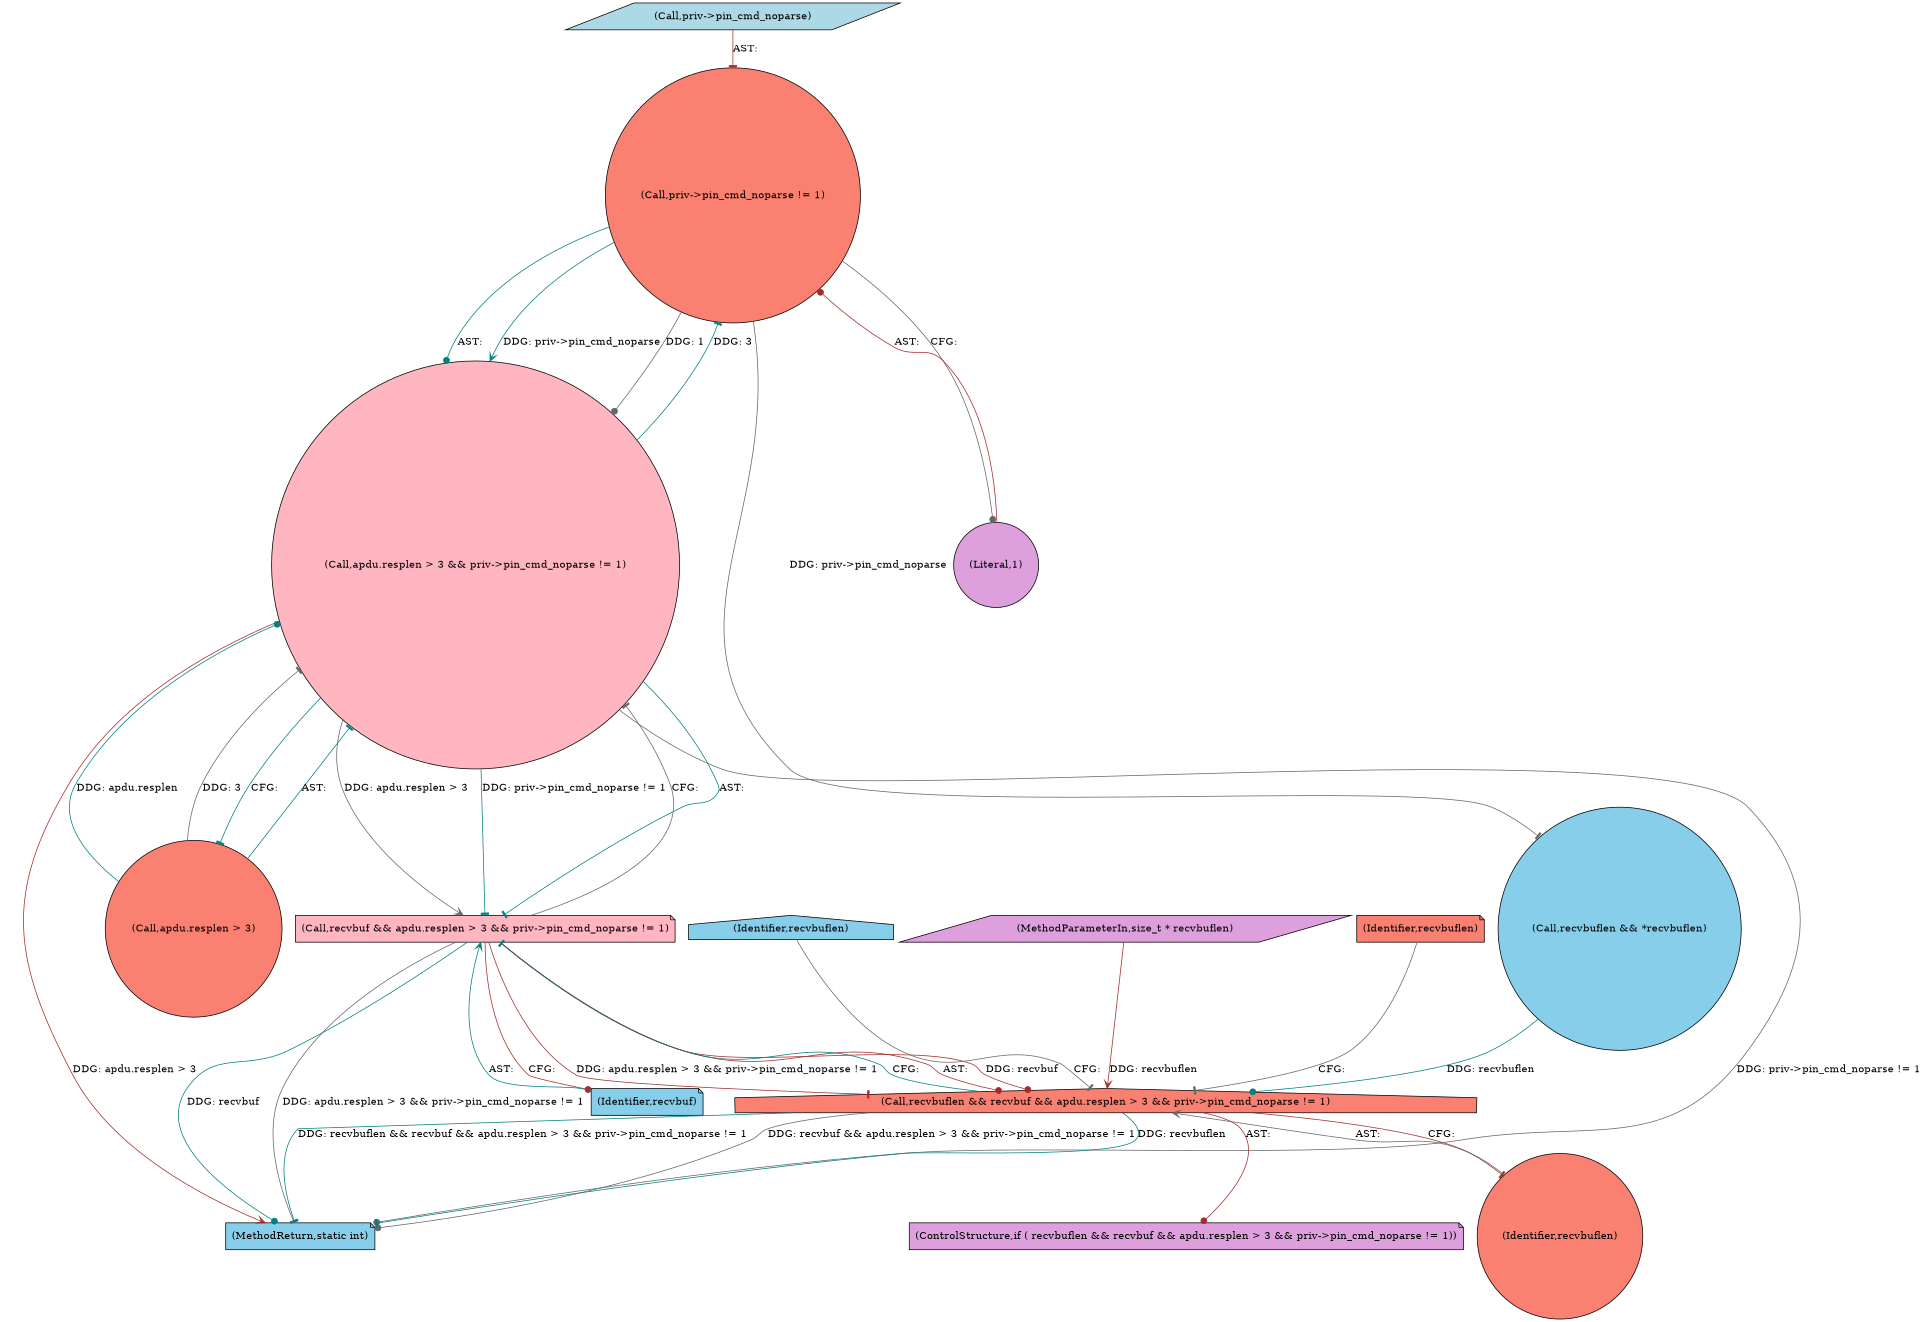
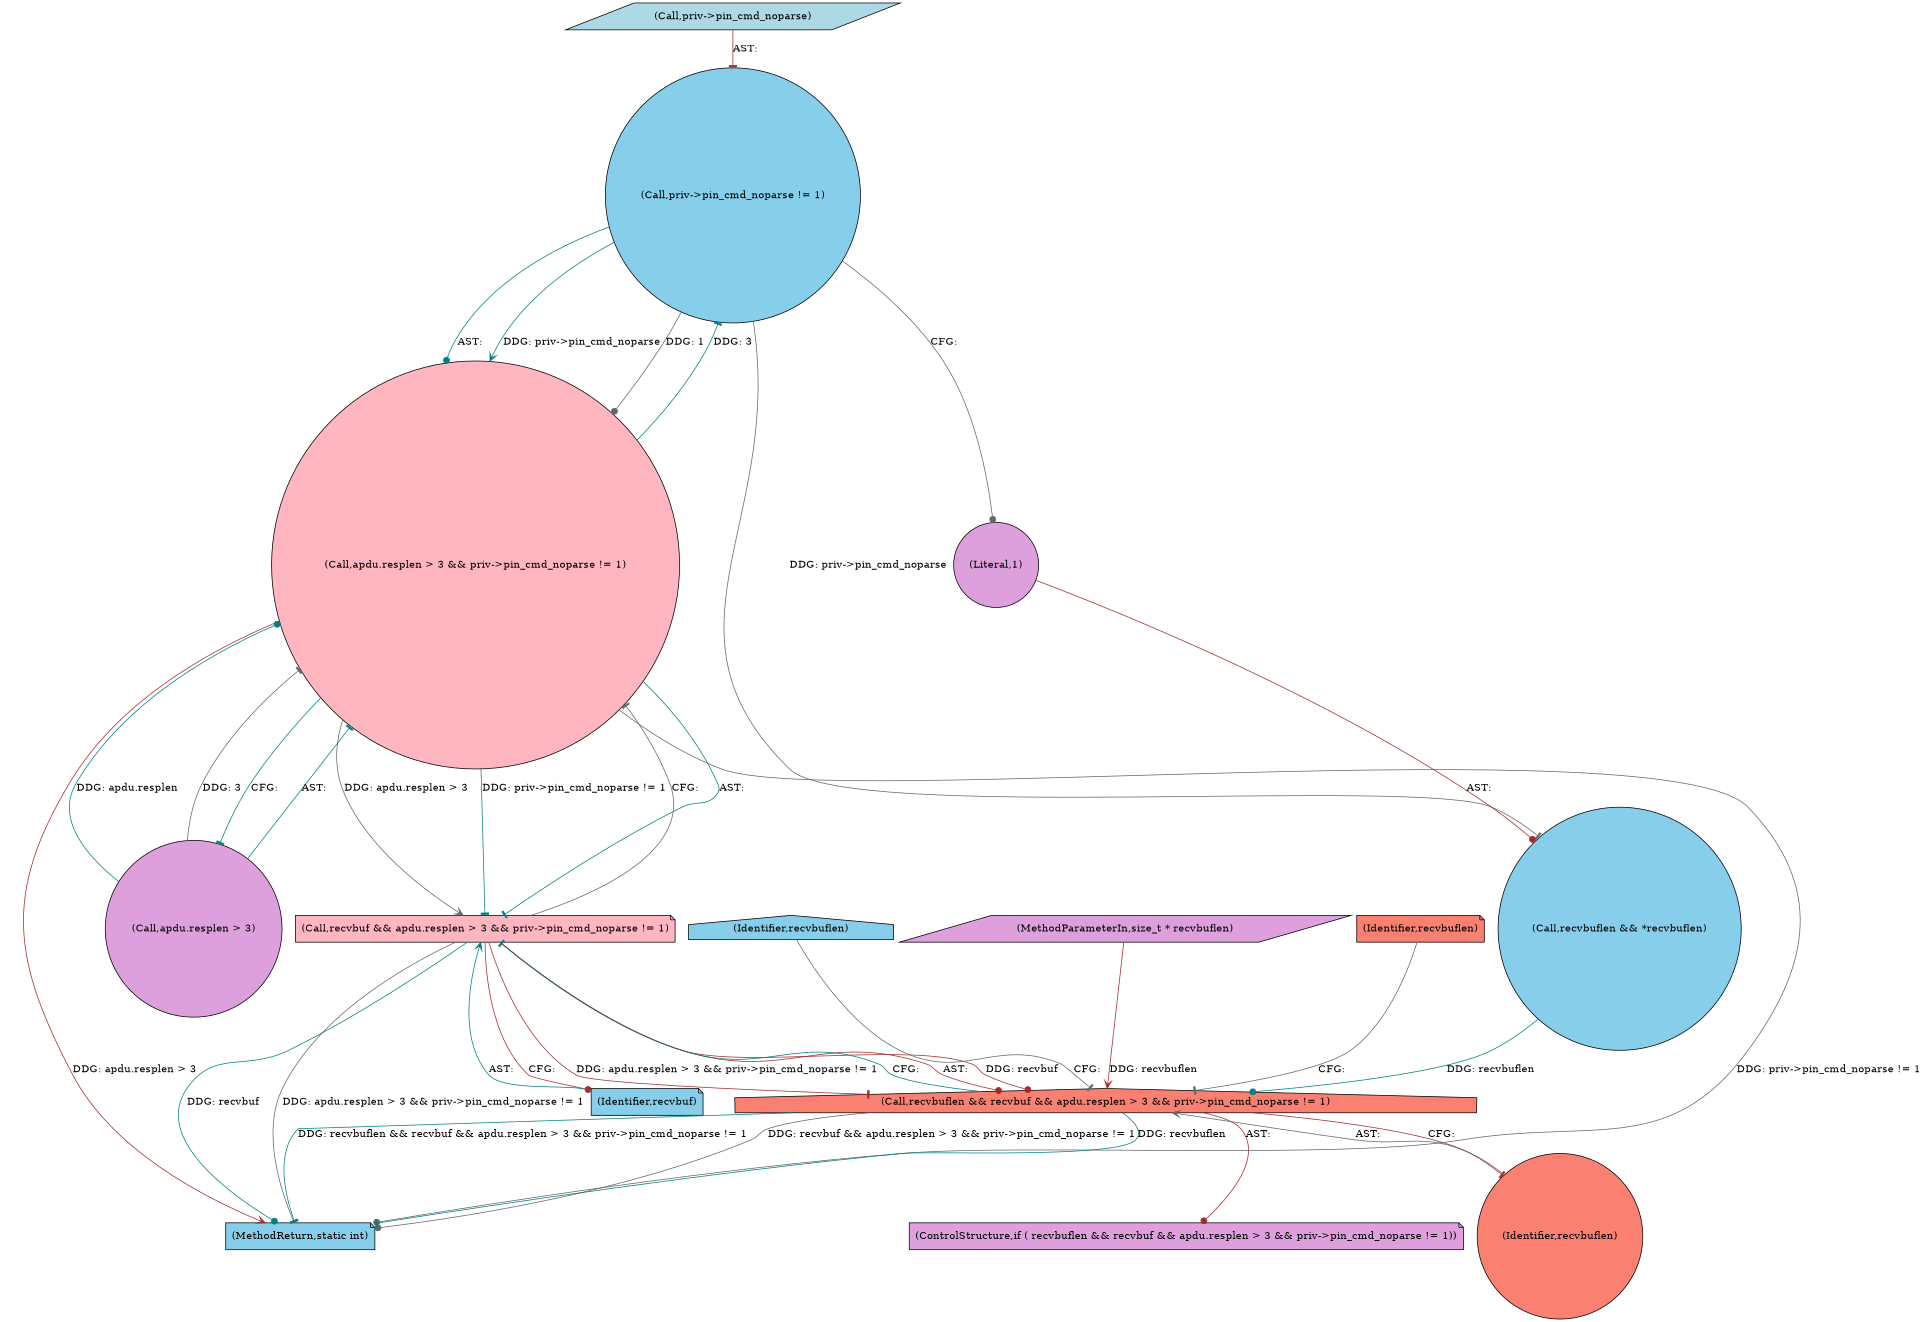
(733, 195) -> (733, 195)
(962, 386) -> (1292, 692)
(194, 929) -> (194, 929)
